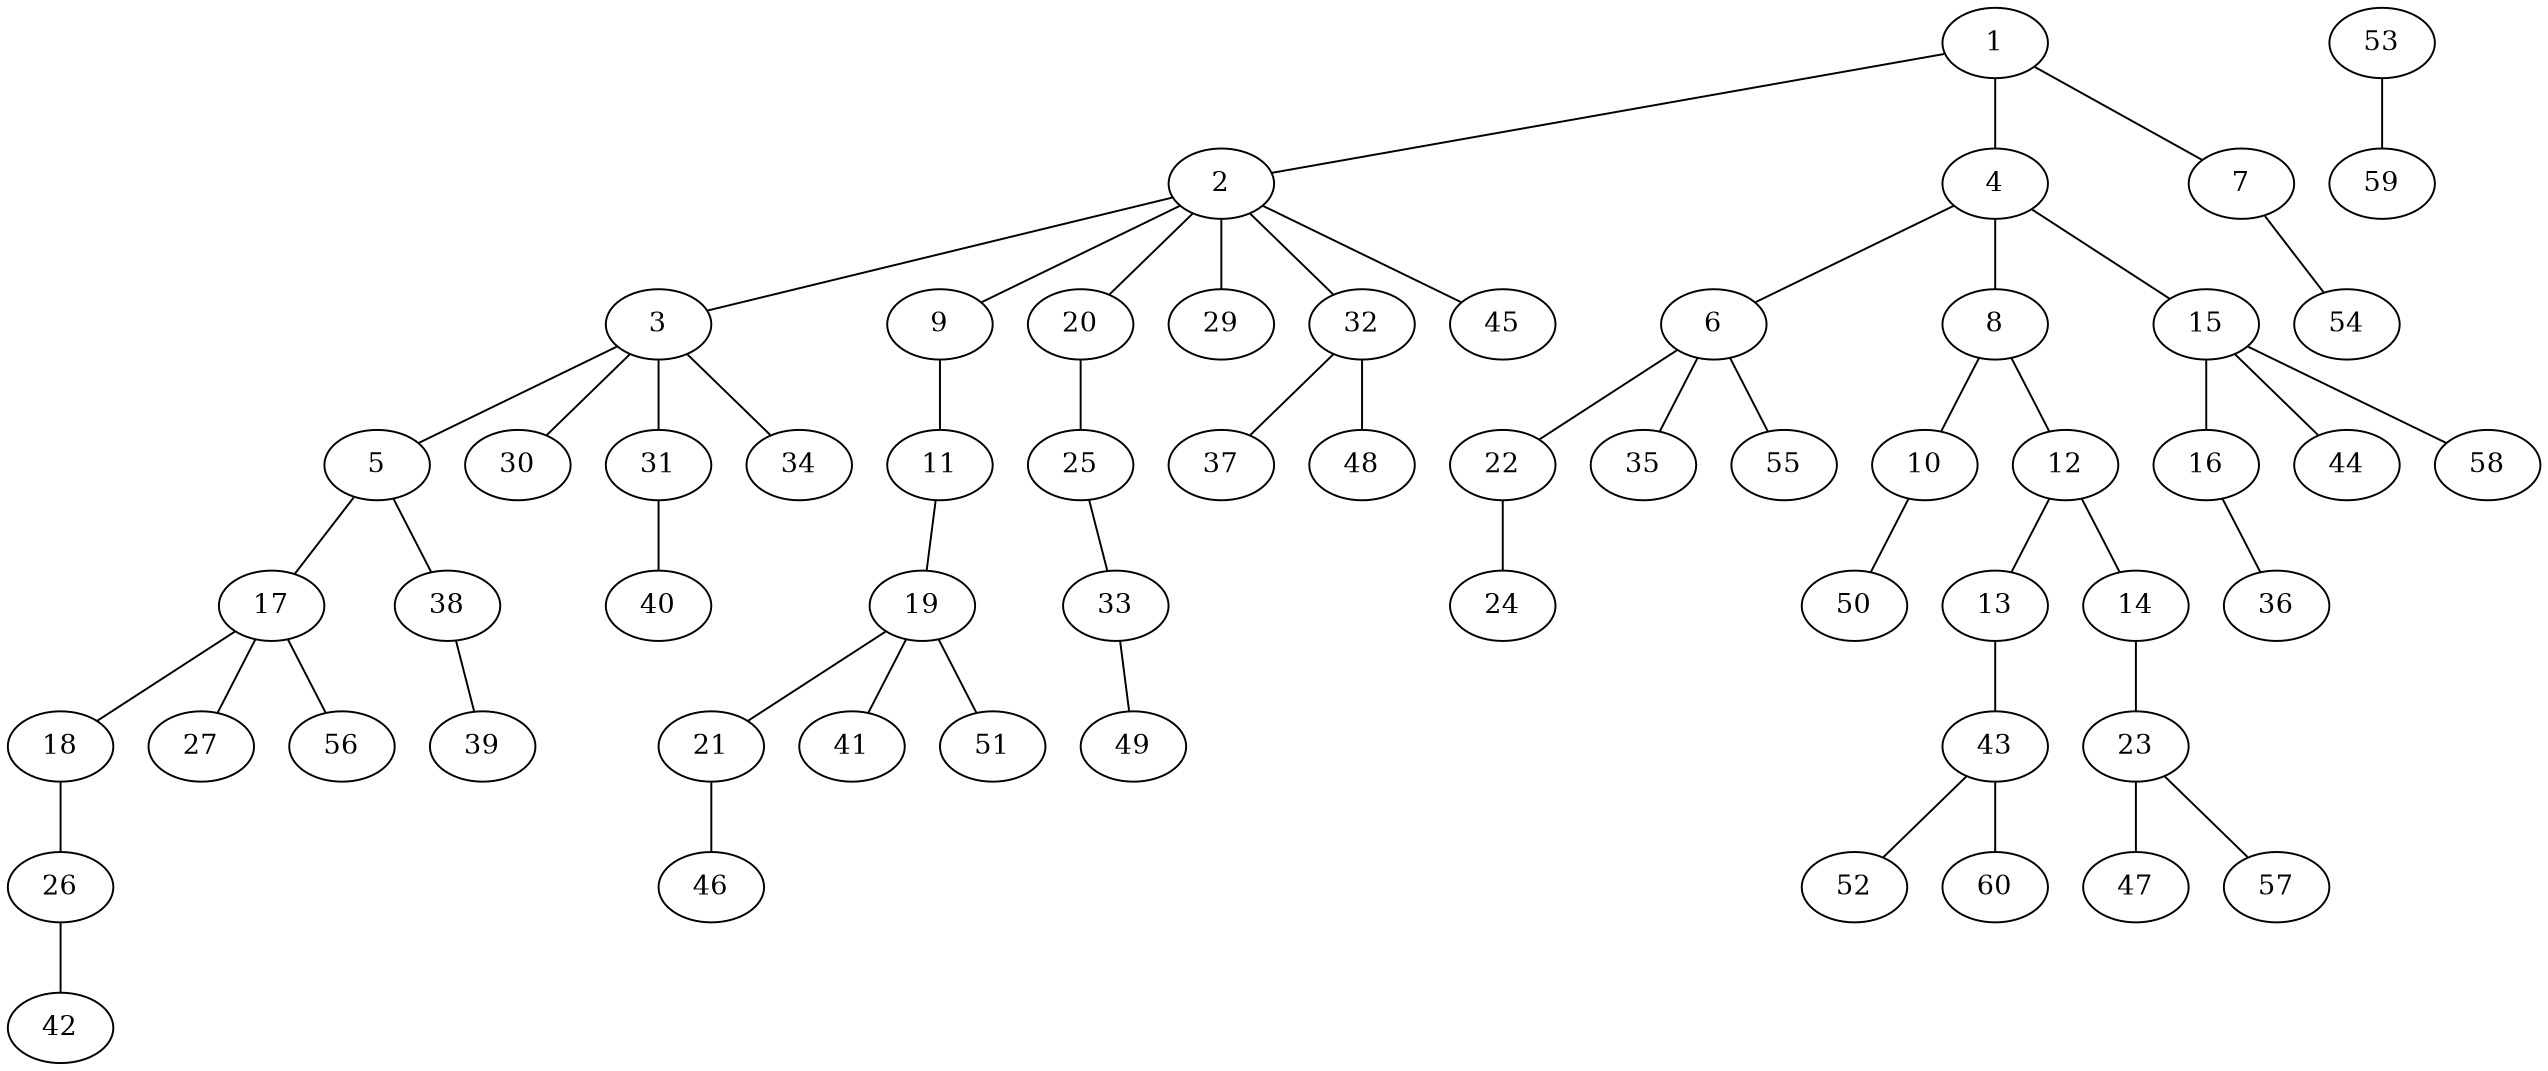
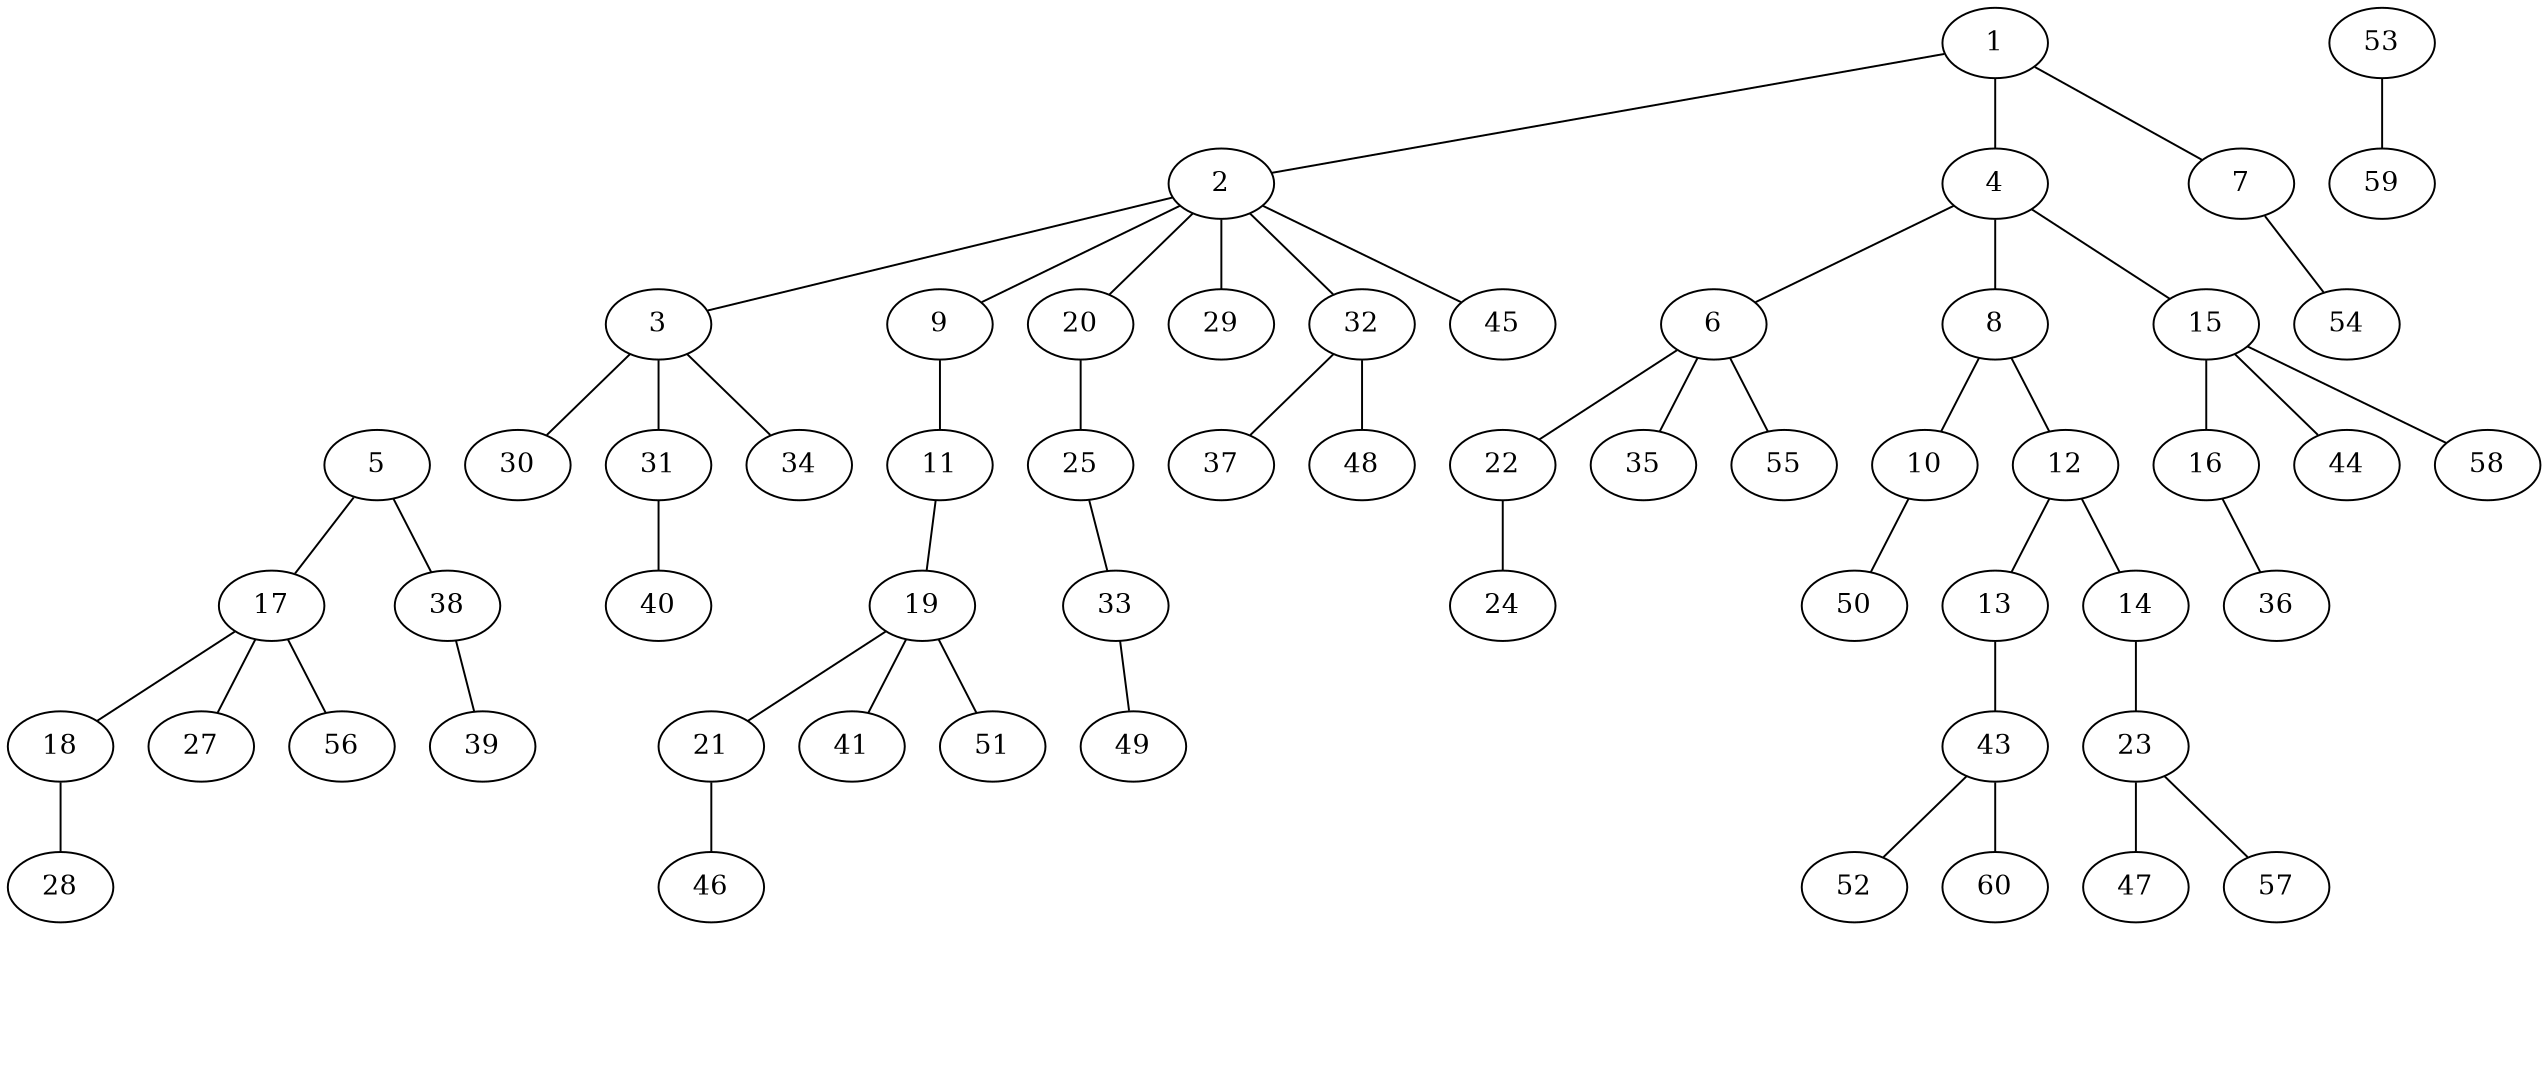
(518, 395) -> none
(61, 887) -> (61, 887)
(61, 1028) -> none
